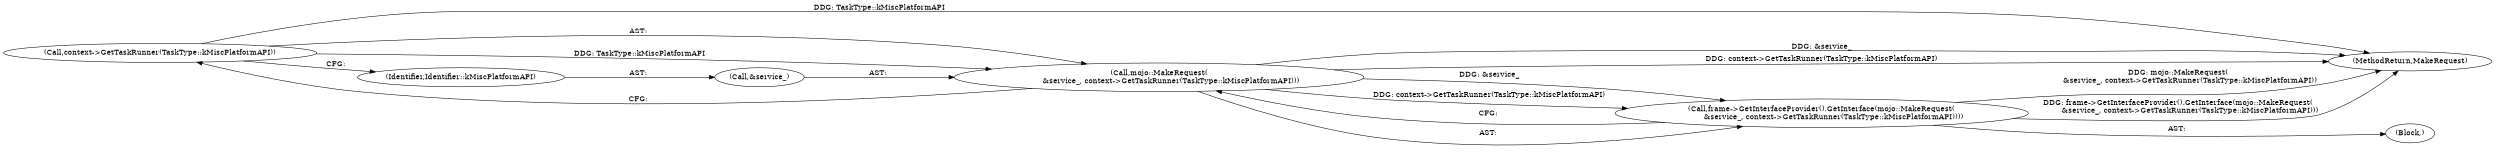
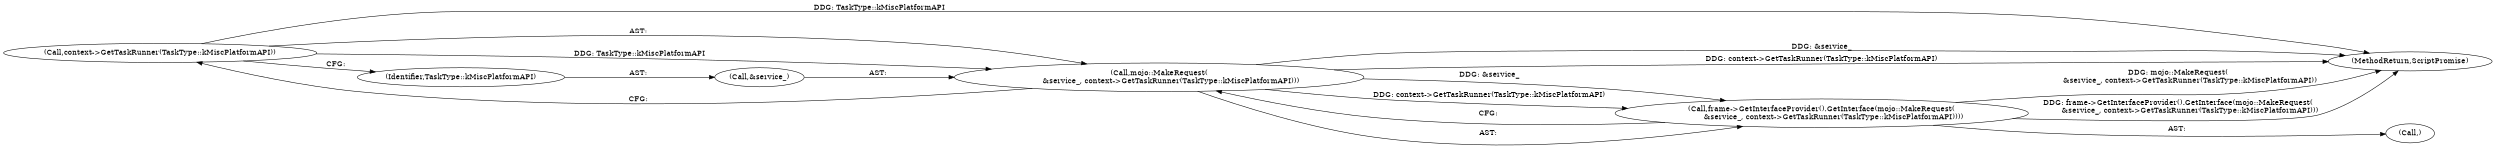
(2410, 61) -> (2410, 61)
(461, 77) -> (461, 77)
(2410, 133) -> (2410, 133)
